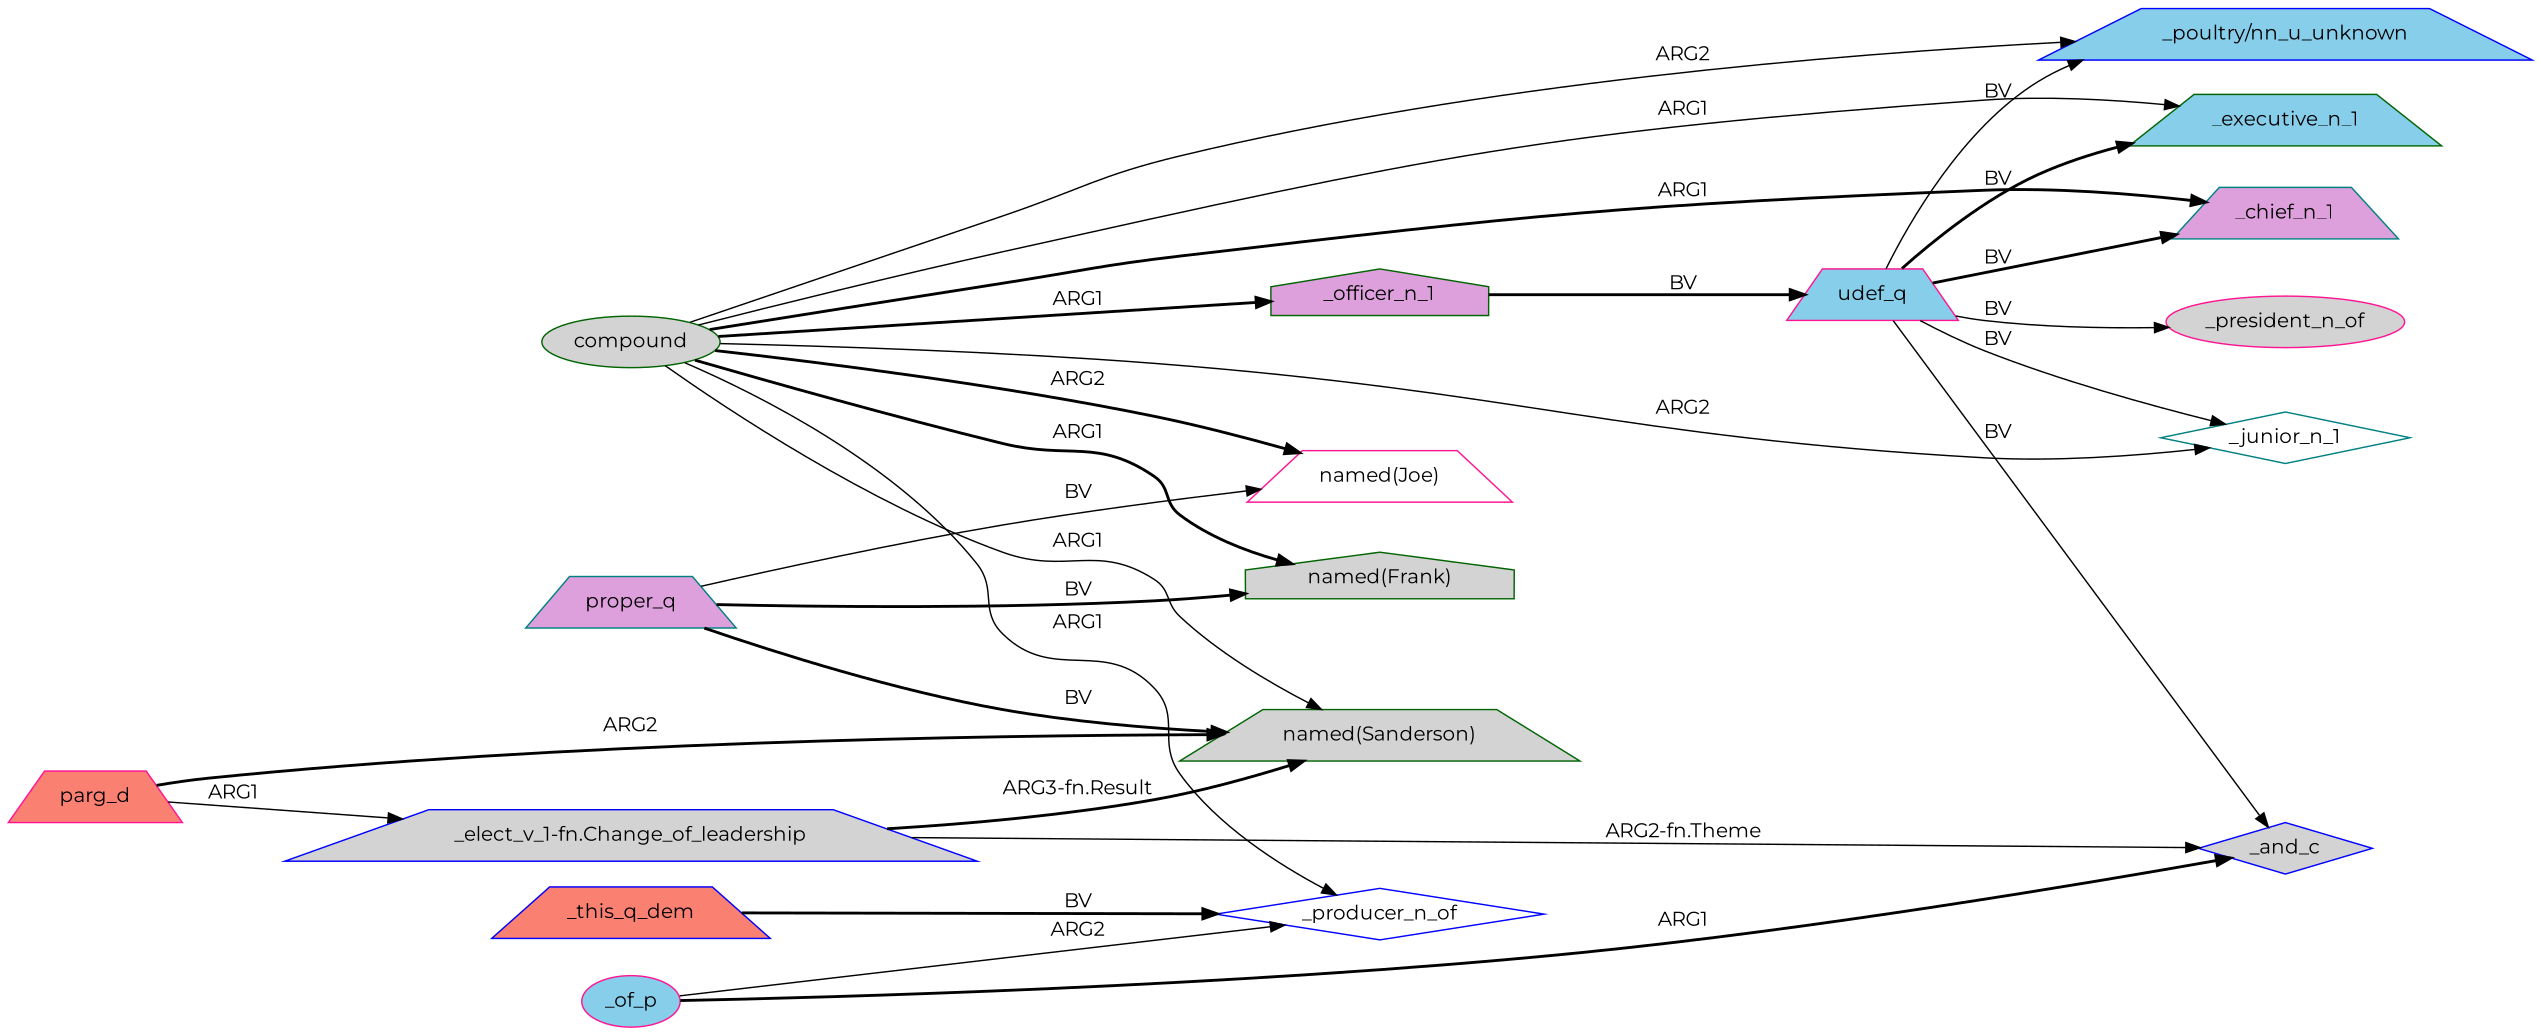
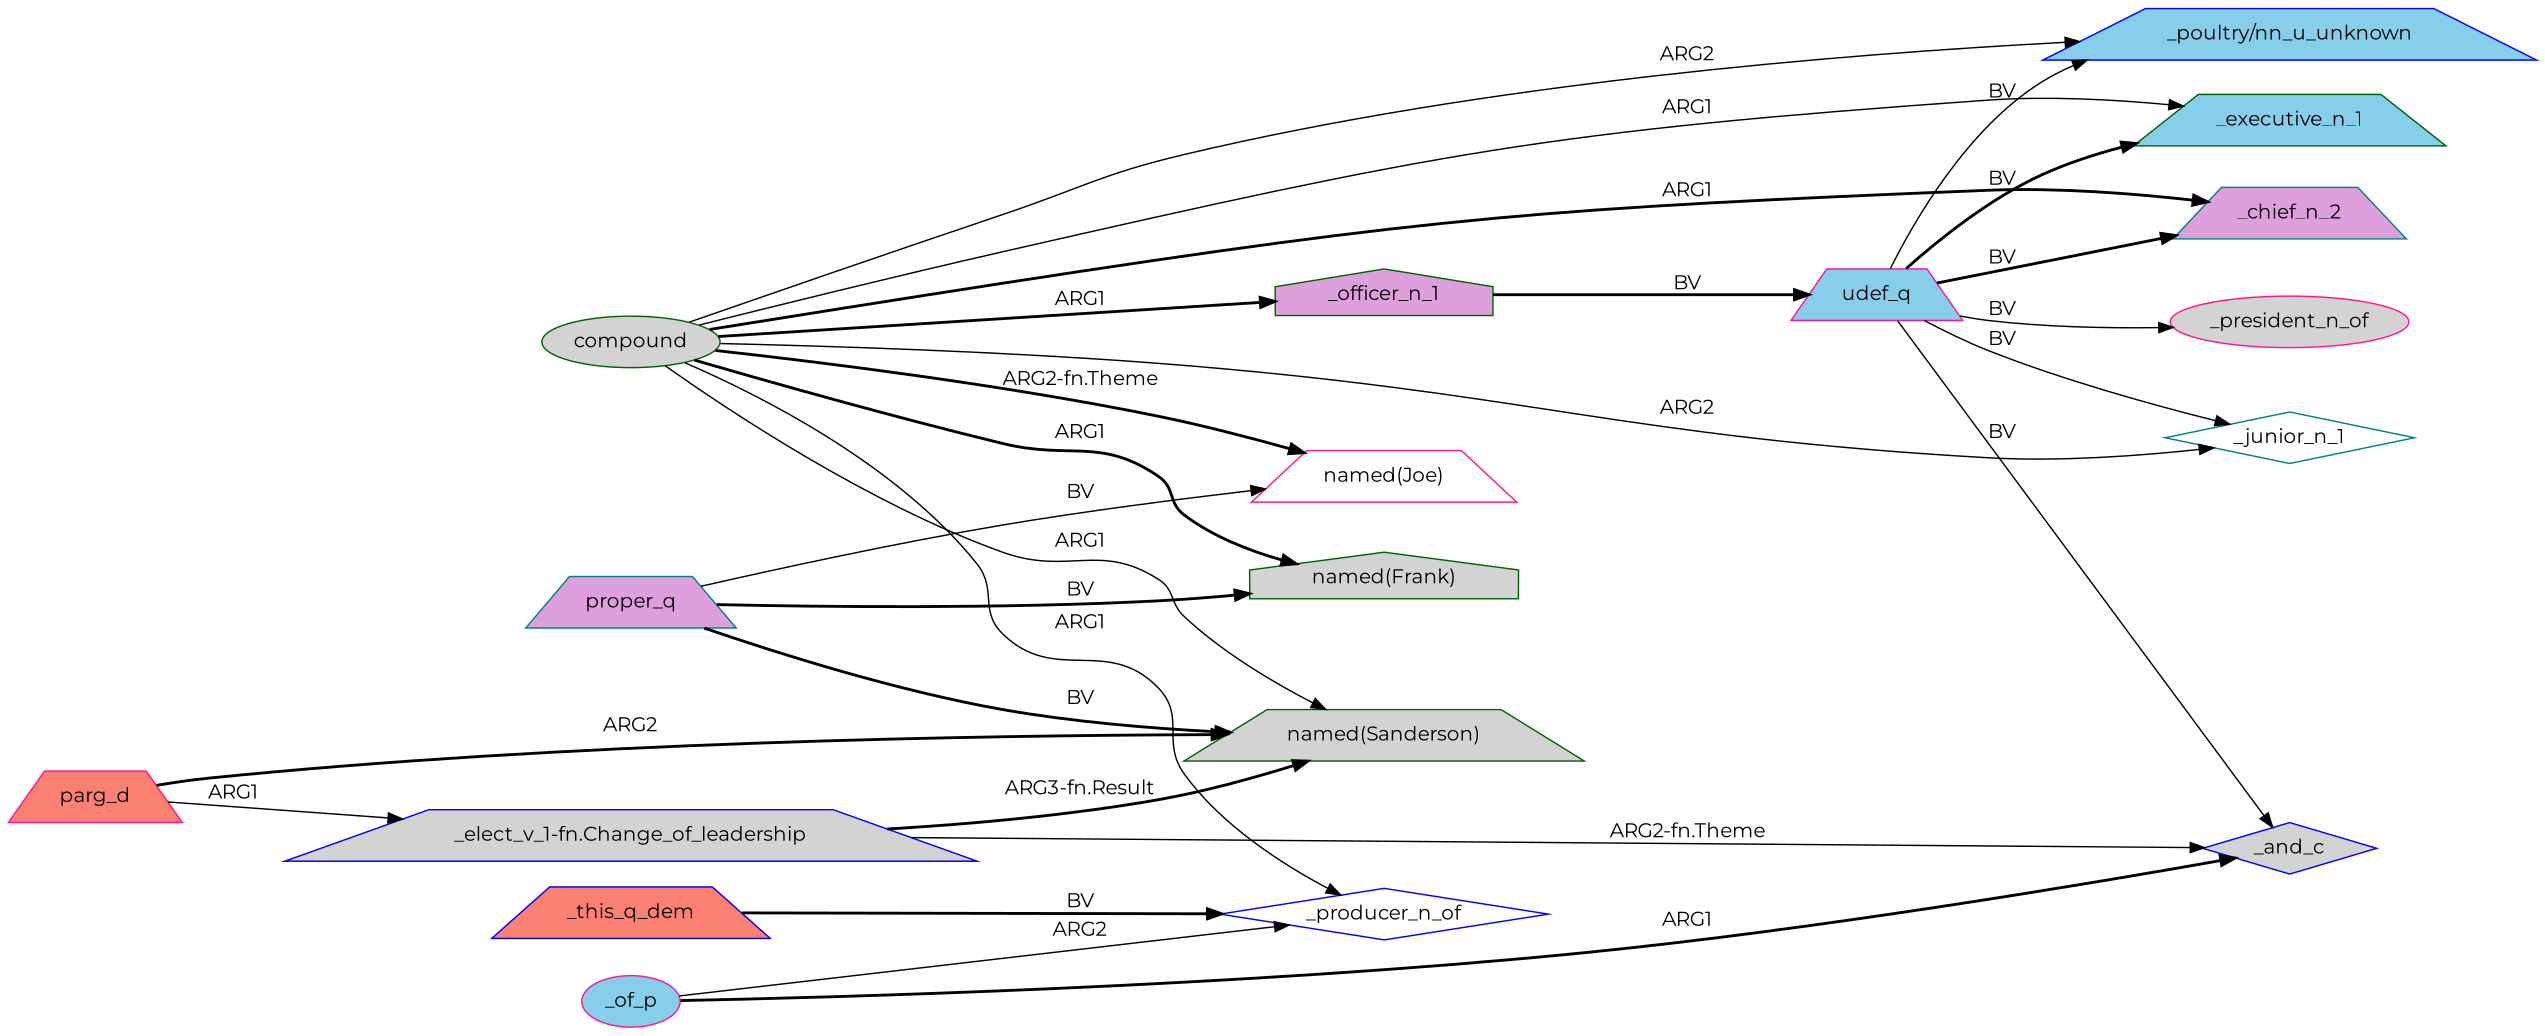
(2285, 213) -> (2290, 213)
(1078, 380) -> (1081, 380)
